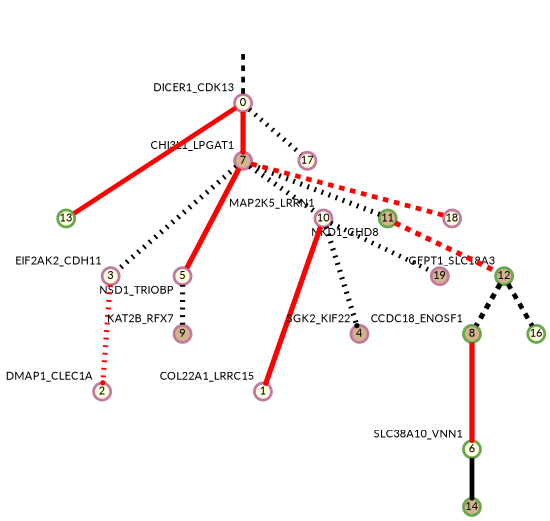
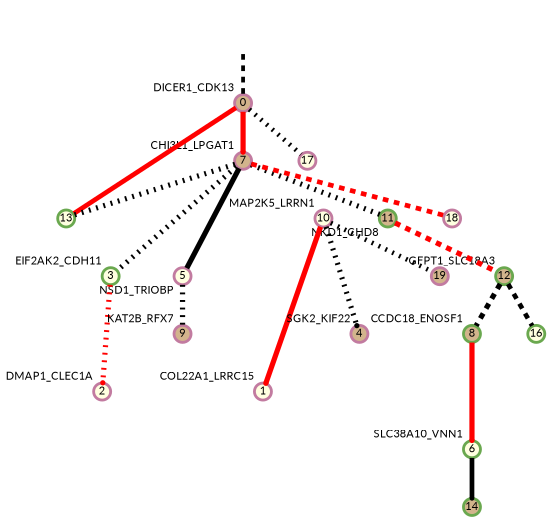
(243, 103) -> (243, 103)
(283, 189) -> (155, 190)
(213, 218) -> (213, 218)
(111, 276) -> (111, 276)
